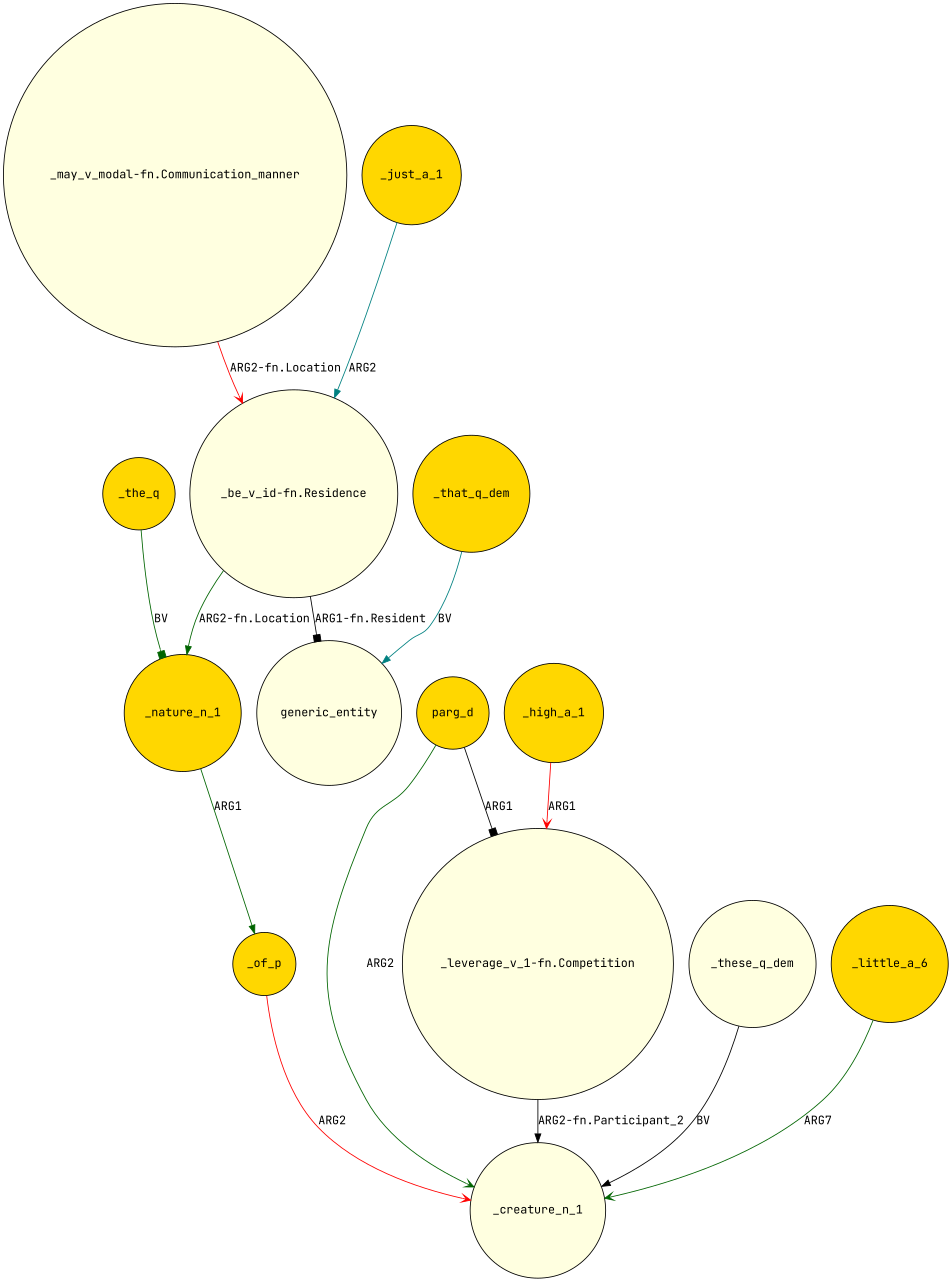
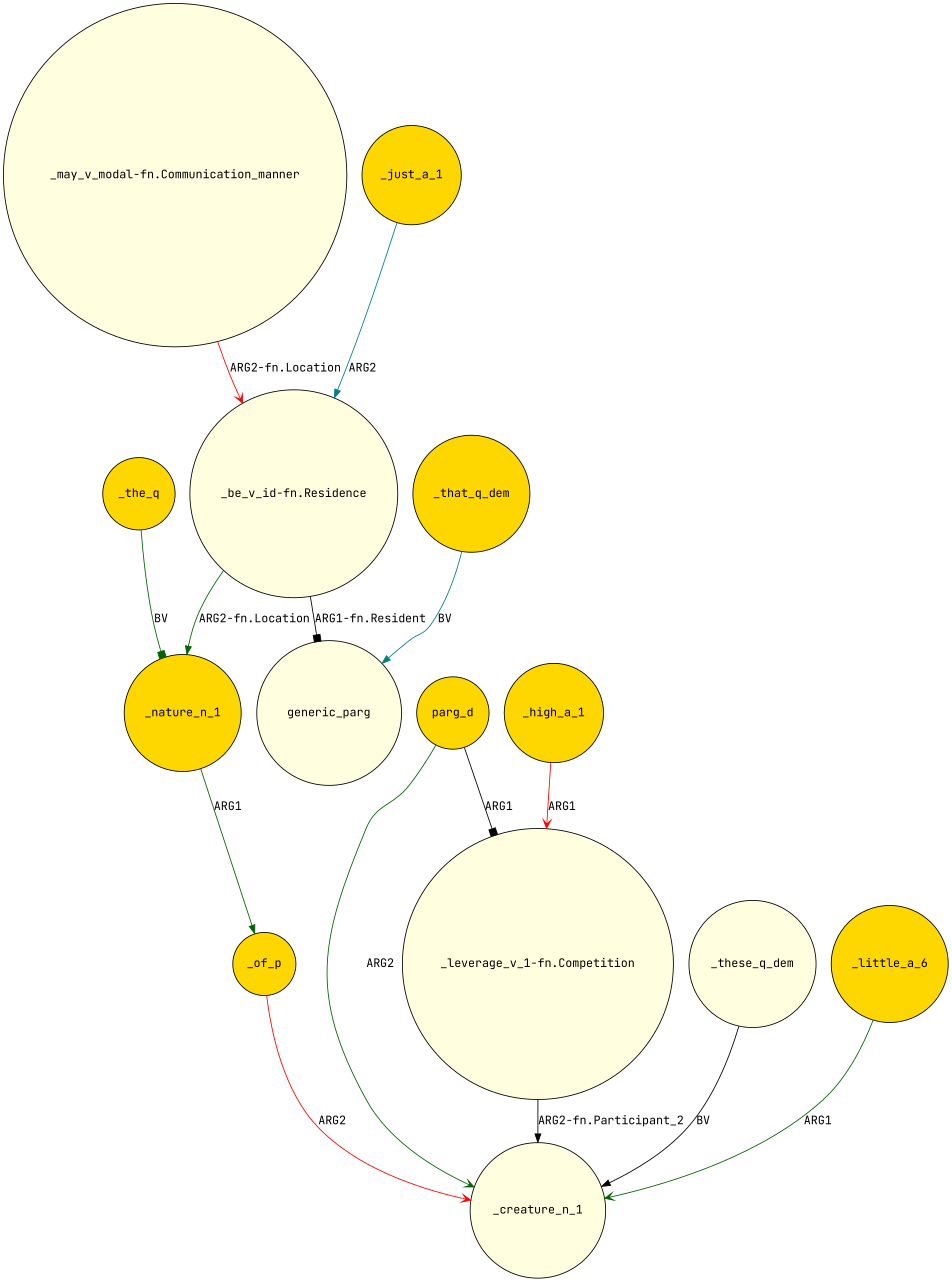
(329, 713) -> (329, 713)
(818, 1121) -> (818, 1121)
